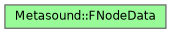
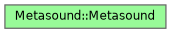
(85, 17) -> (85, 17)
